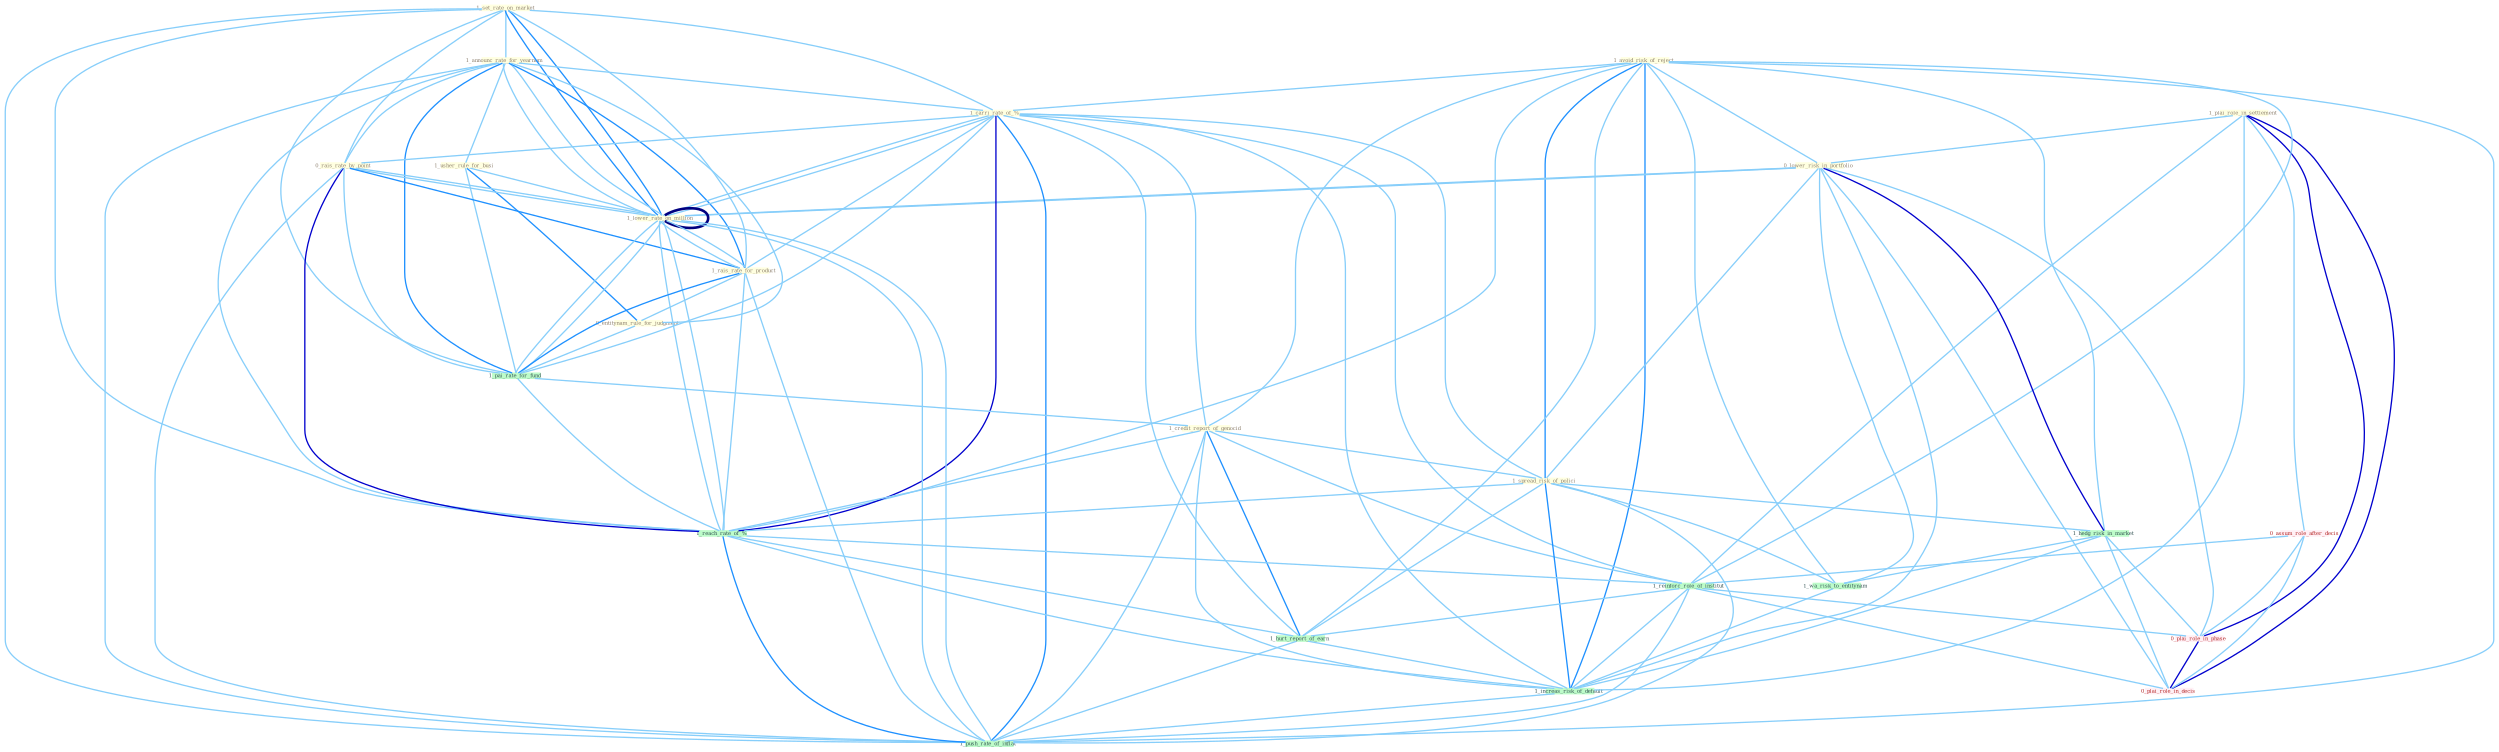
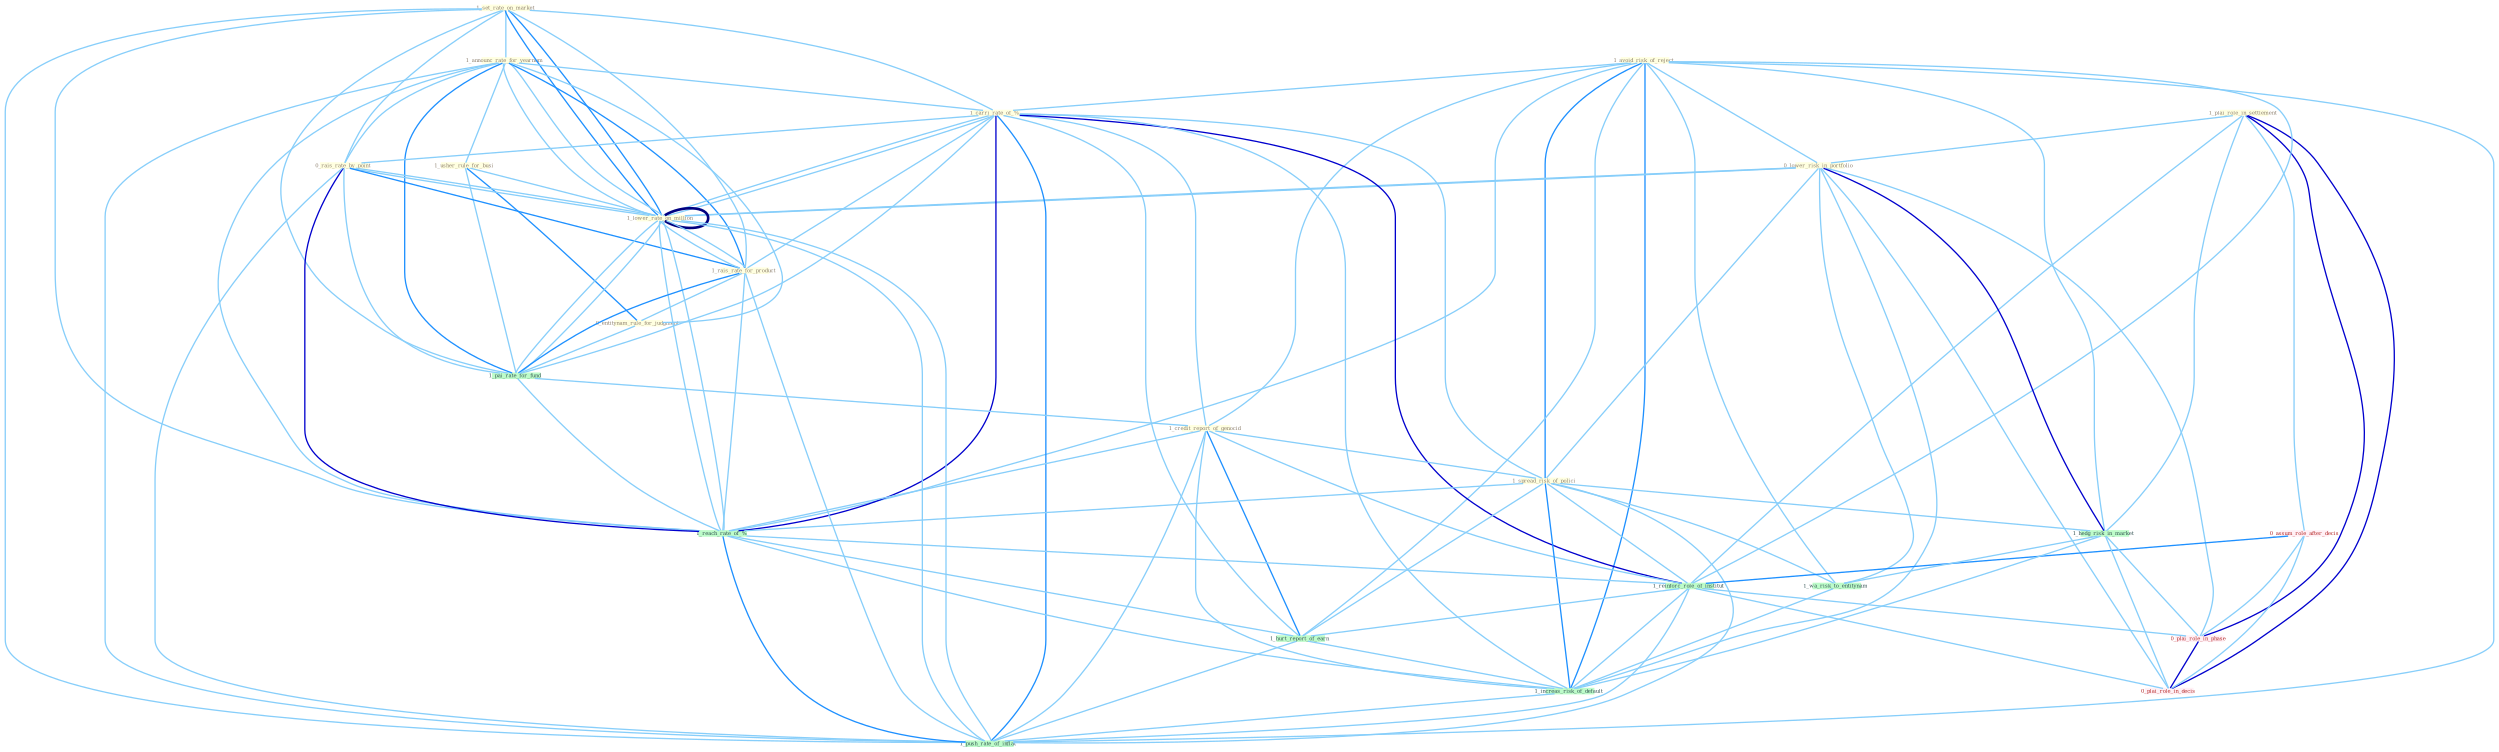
(1395, 284) -> (1395, 284)
none -> (1614, 531)
(2099, 551) -> (2099, 551)
(2080, 598) -> (2194, 334)
